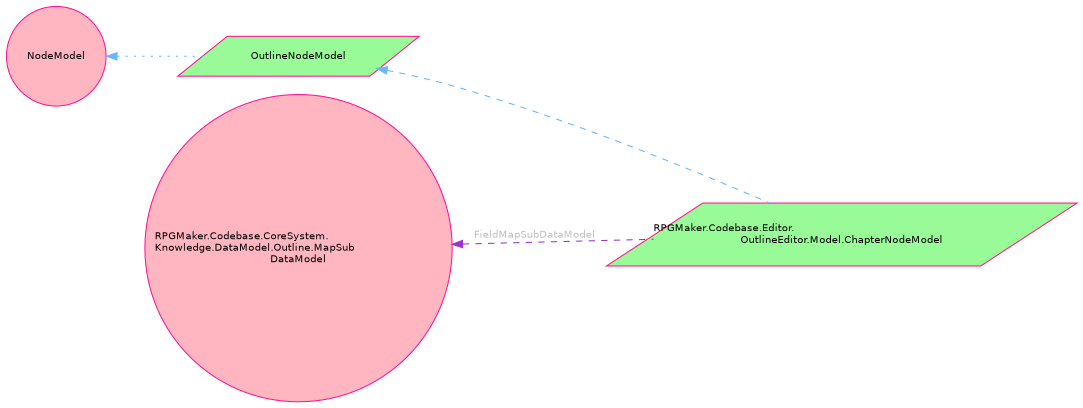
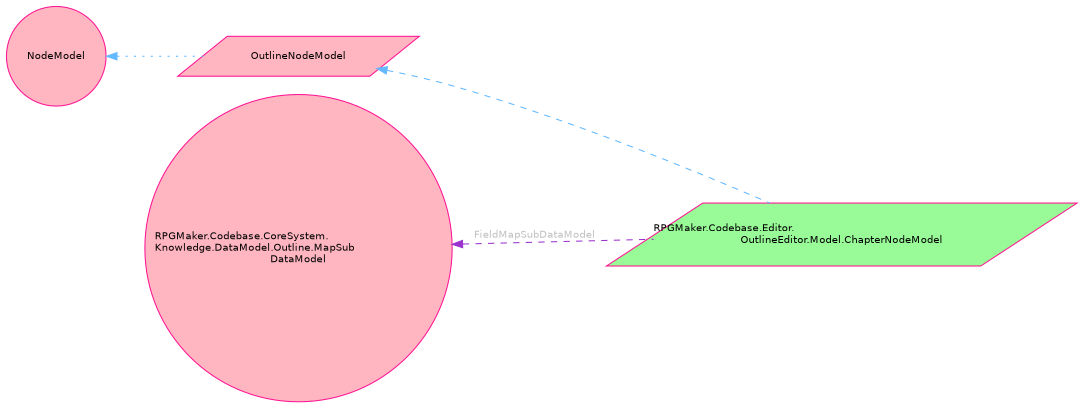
(299, 56) -> (299, 56)
